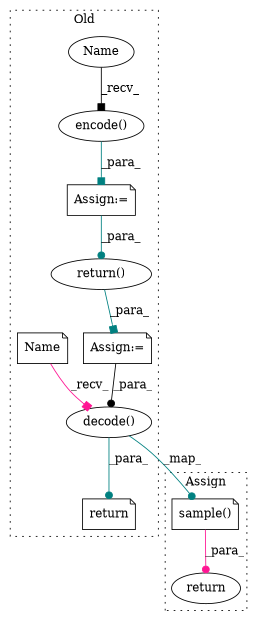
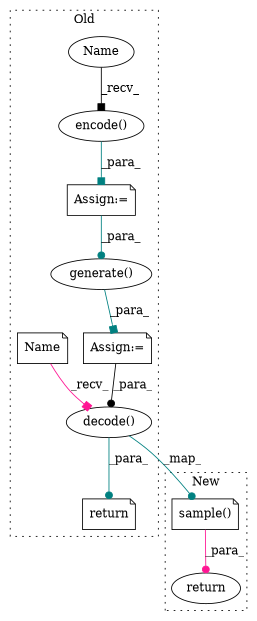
(101, 274) -> (101, 274)
(206, 482) -> (206, 482)
